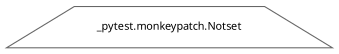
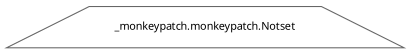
(169, 27) -> (205, 27)
